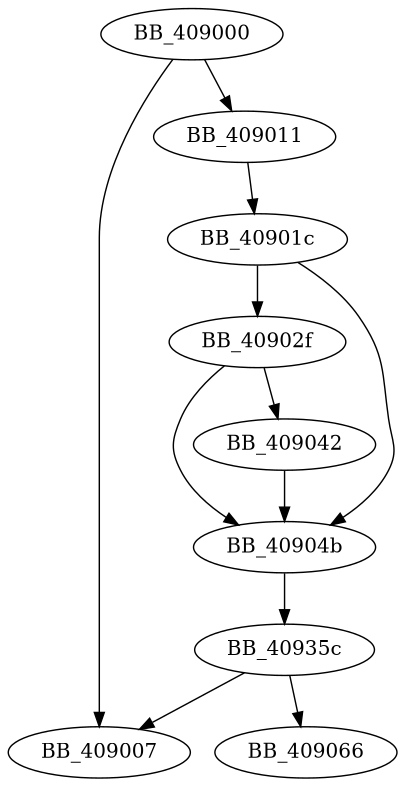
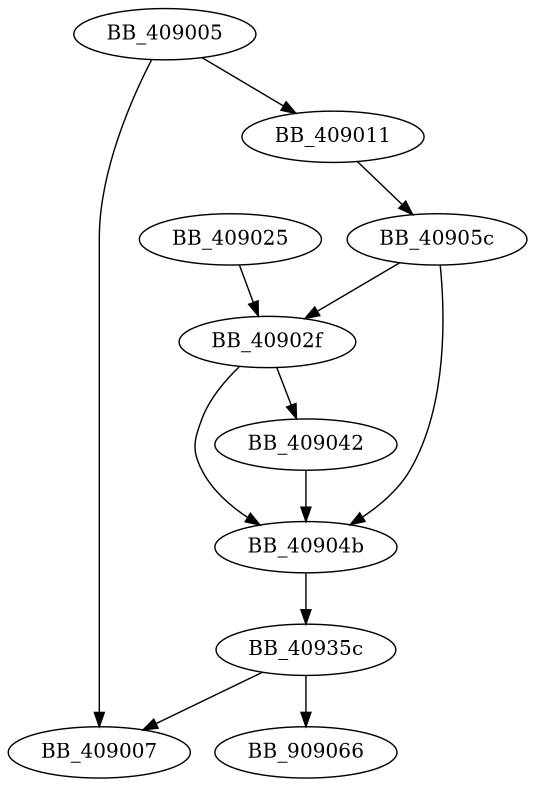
(192, 34) -> (165, 34)
none -> (230, 239)
(257, 239) -> (437, 239)
(306, 752) -> (306, 752)
